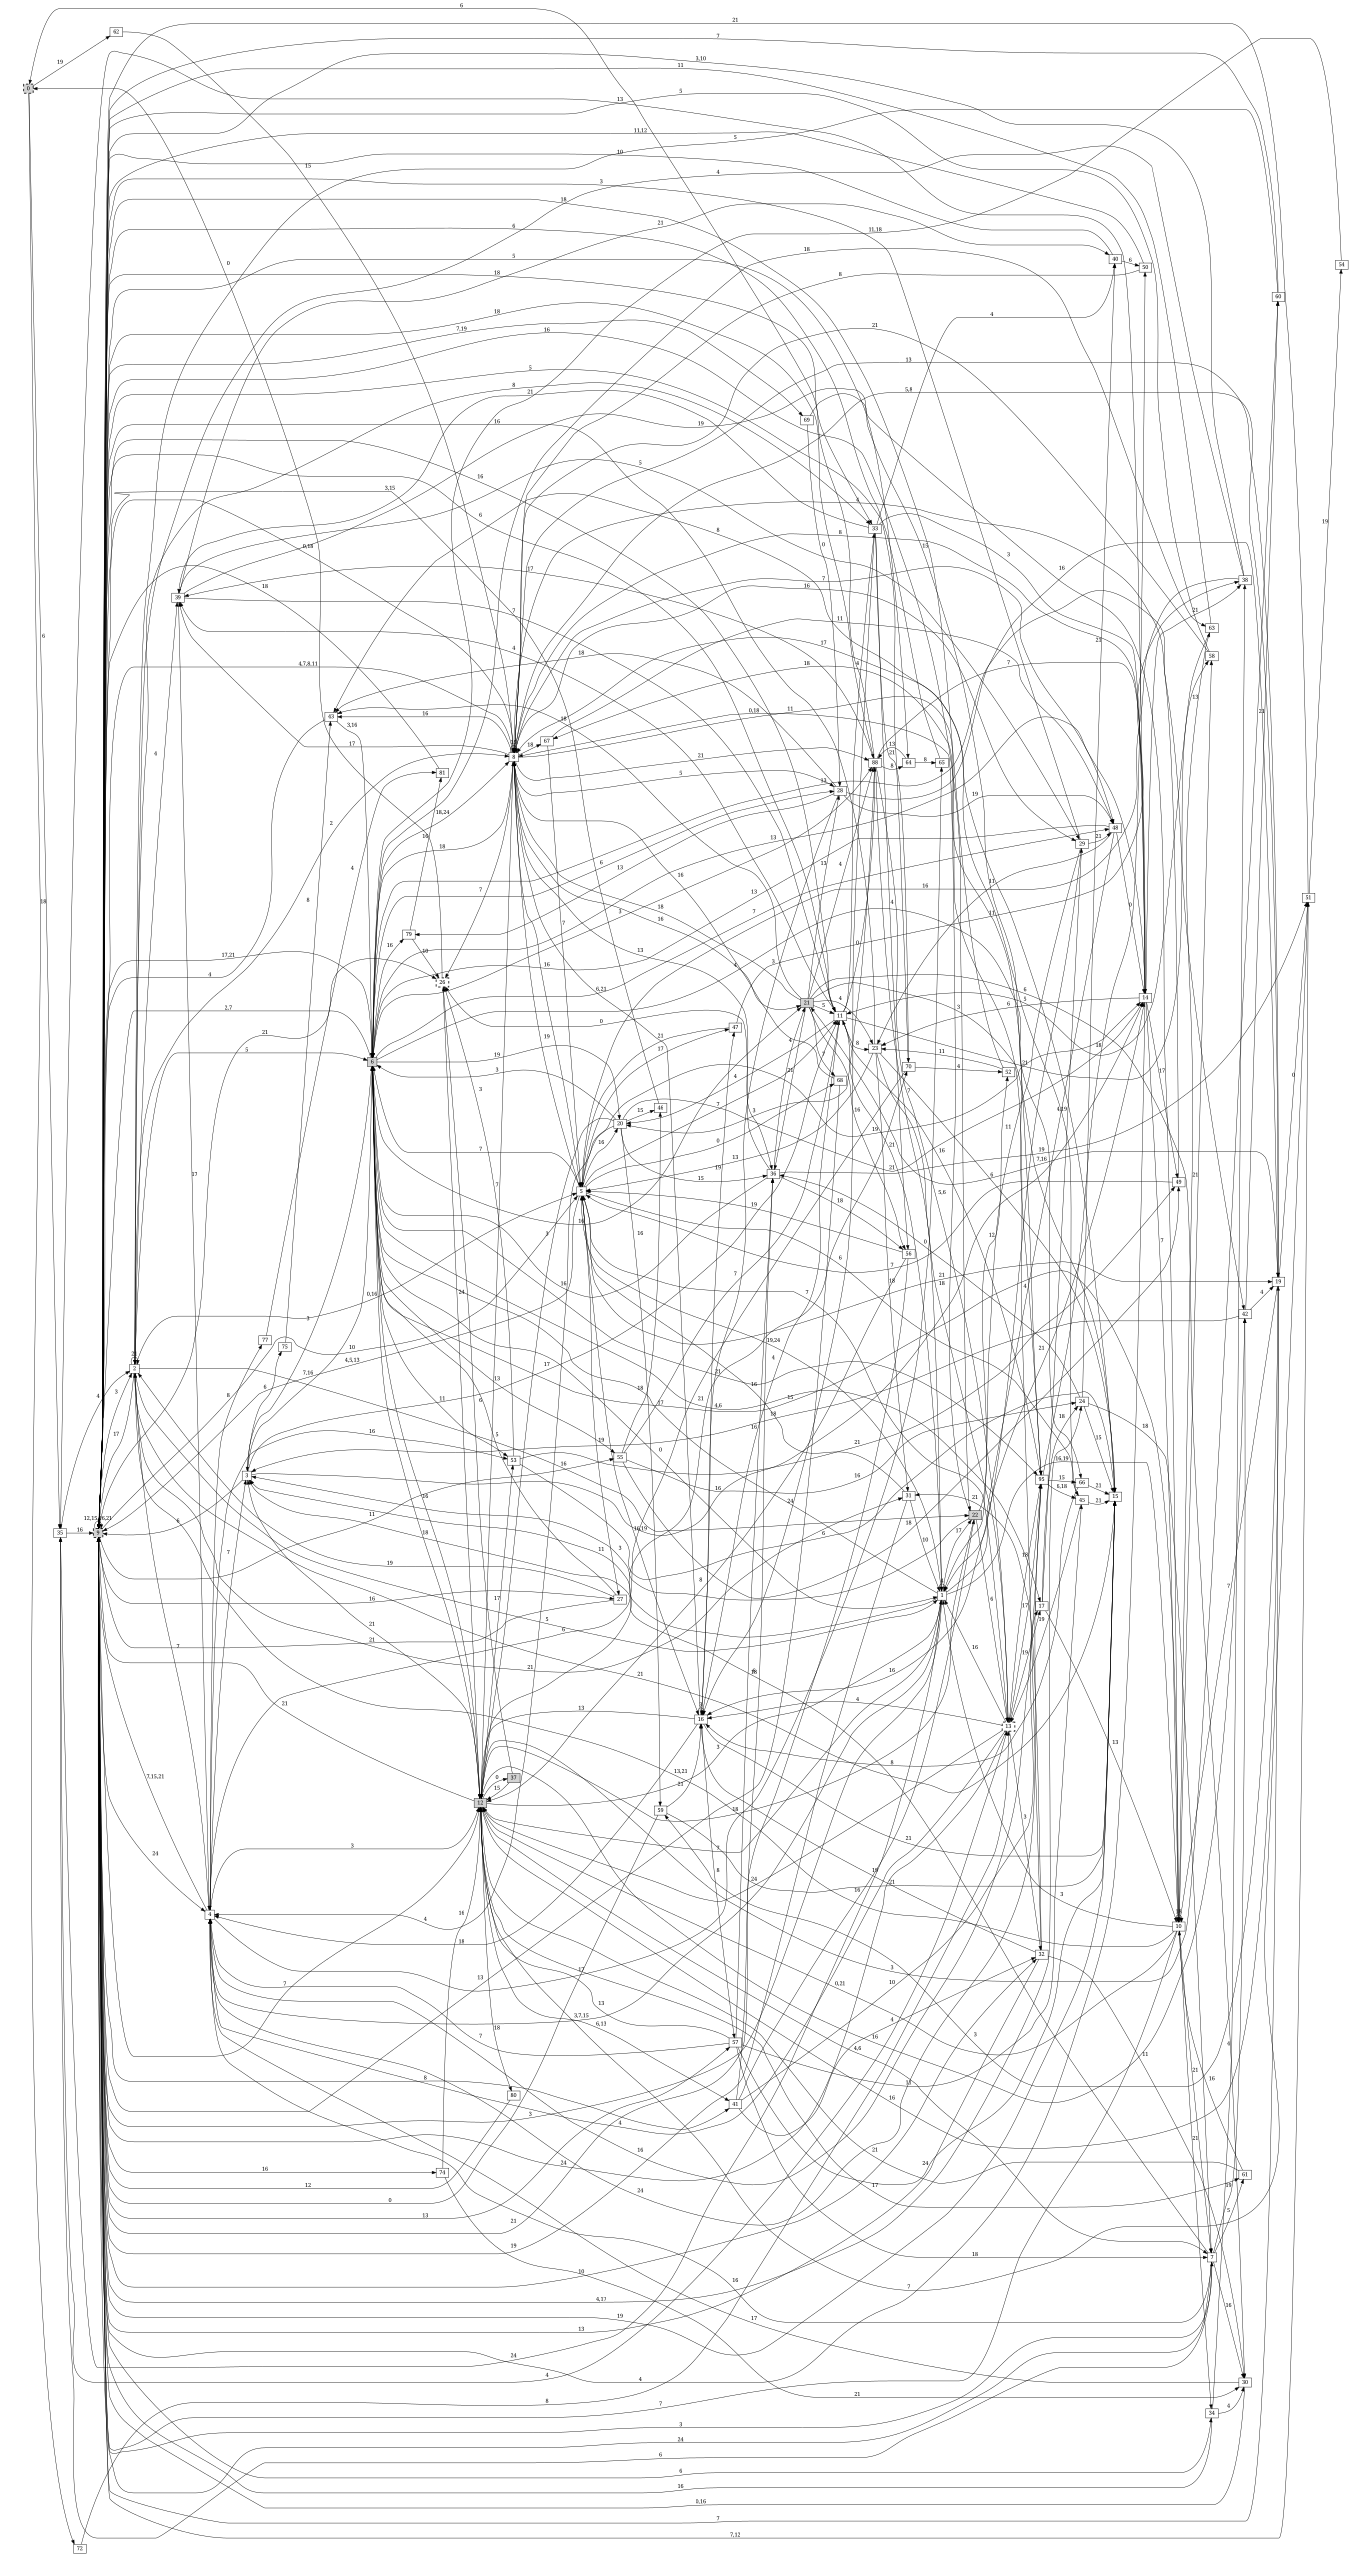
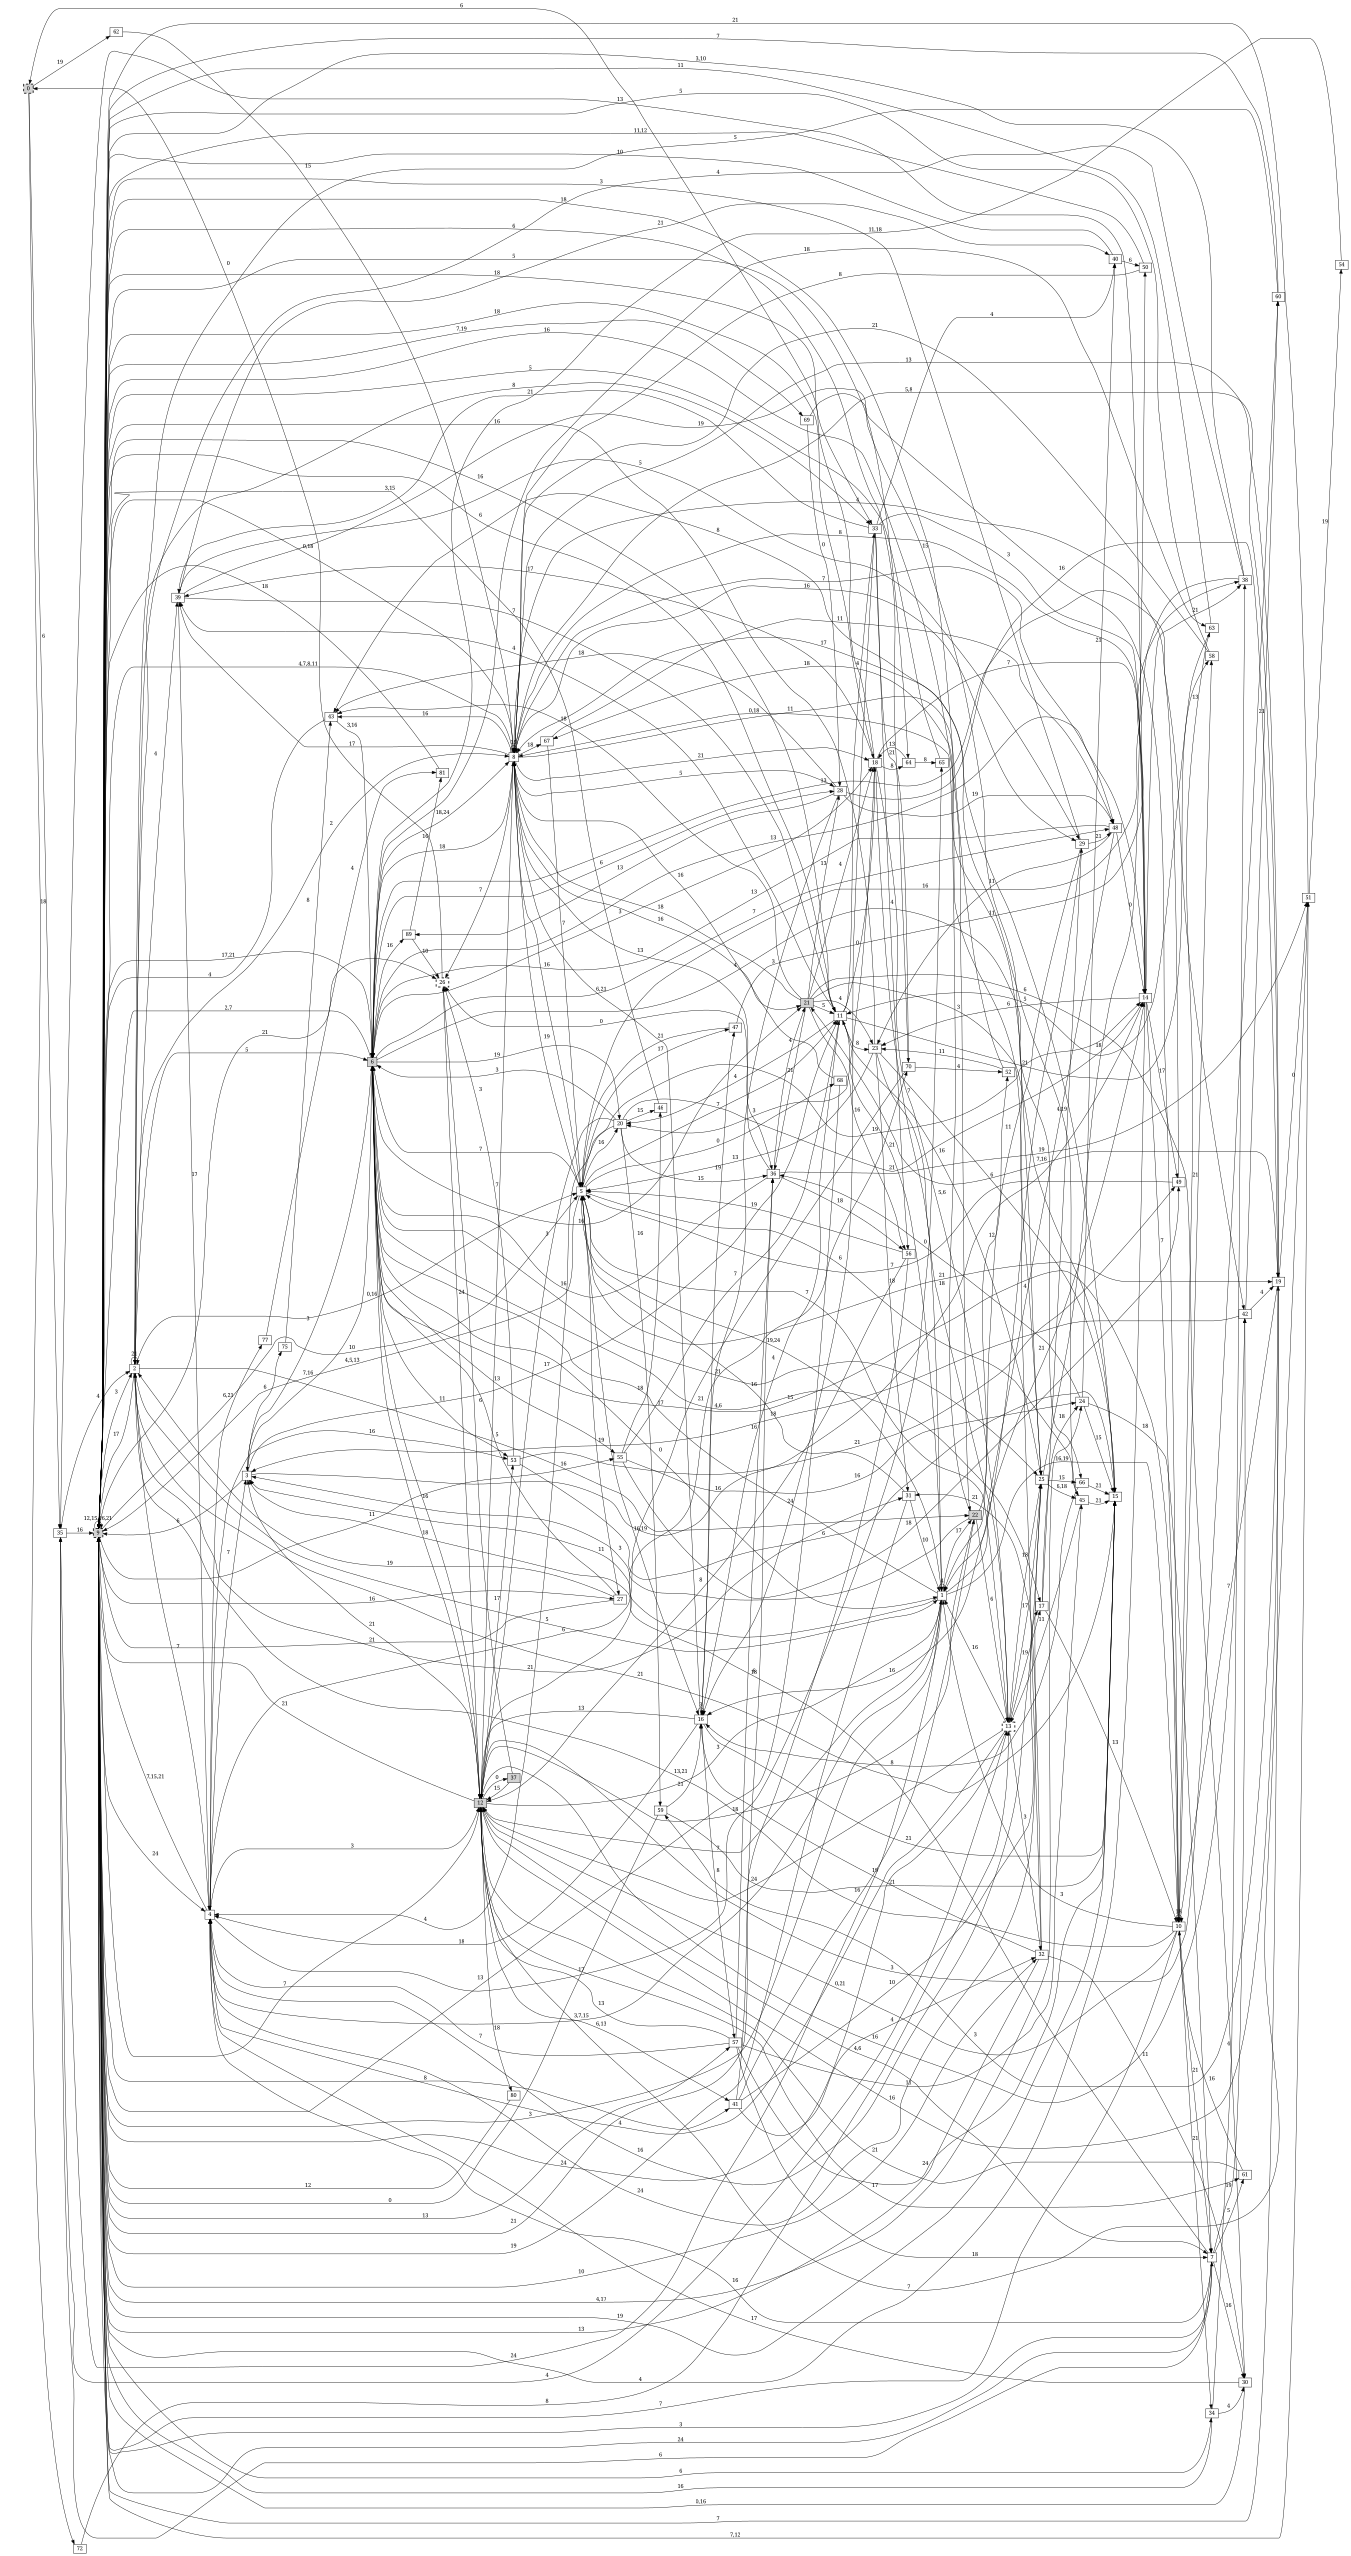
(875, 763) -> (875, 763)
(409, 935) -> (409, 935)
(816, 1040) -> none
(228, 1396) -> (228, 1396)
(1042, 1480) -> (1042, 1480)
(1042, 1620) -> (1042, 1620)
(857, 1703) -> none
(442, 2173) -> none
